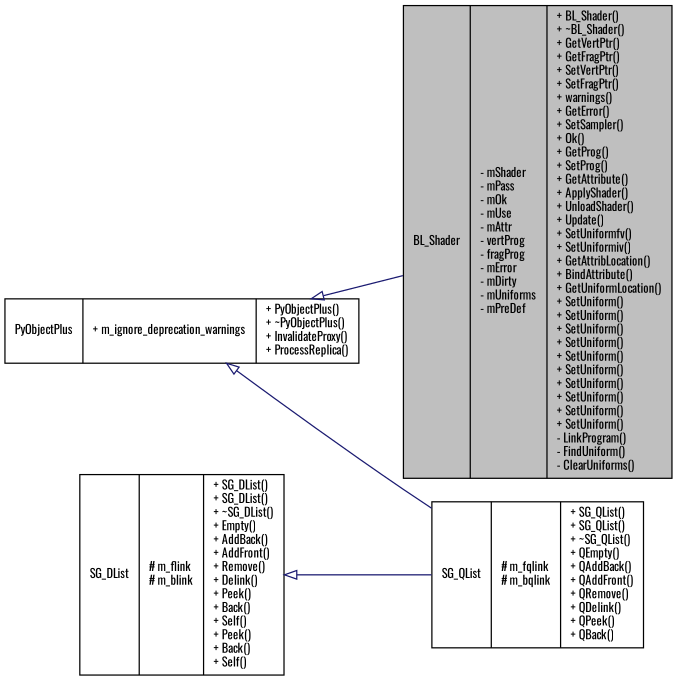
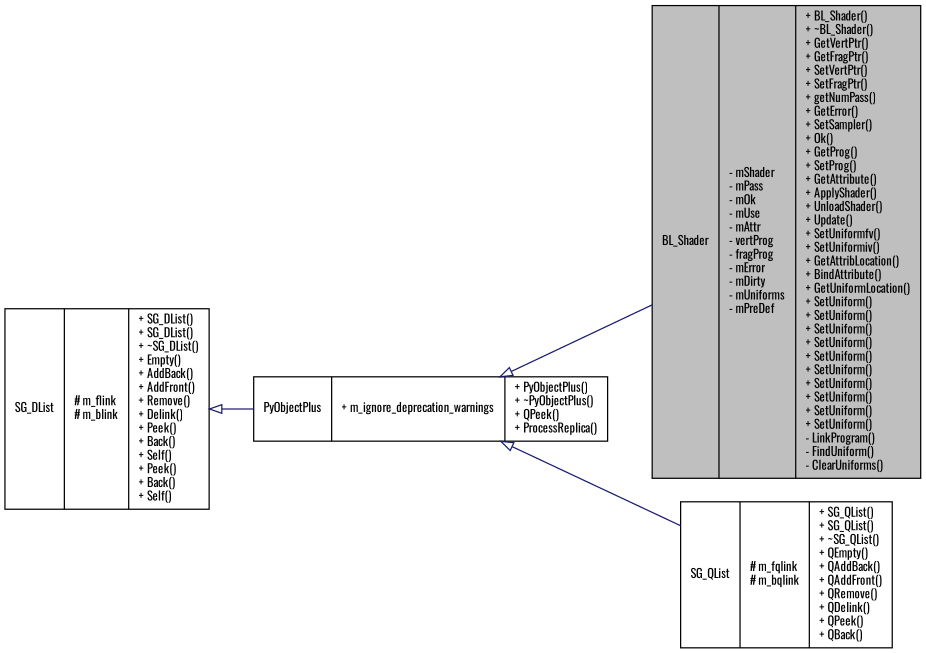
(585, 98) -> (841, 98)
(307, 337) -> (537, 415)
(364, 575) -> (238, 409)
